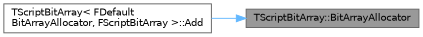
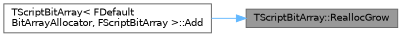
(333, 18) -> (322, 18)
